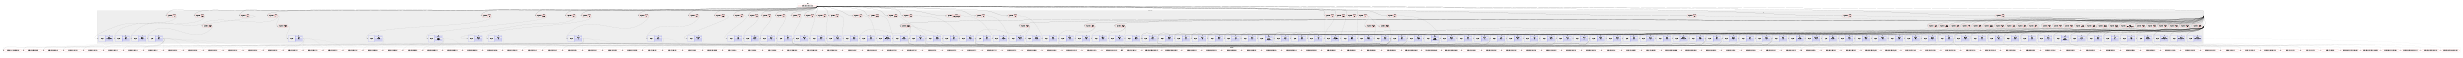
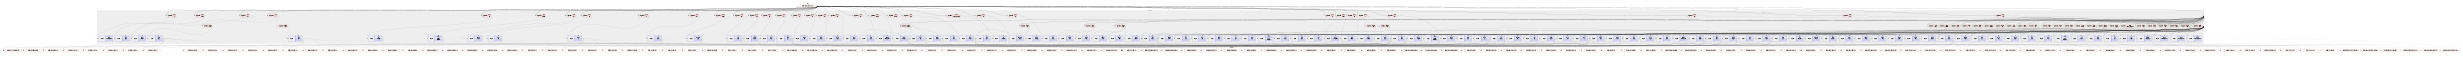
(173, 50) -> none
